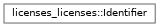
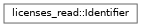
(80, 14) -> (71, 14)
